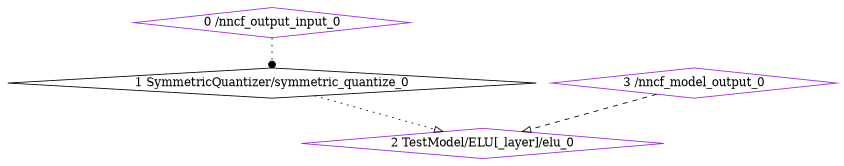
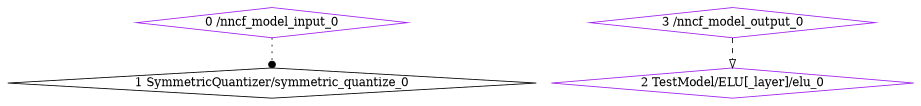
(272, 23) -> (272, 23)
(375, 113) -> none
